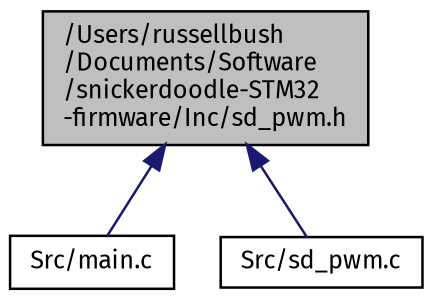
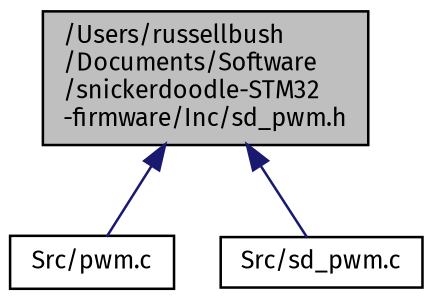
(92, 262) -> (92, 262)
